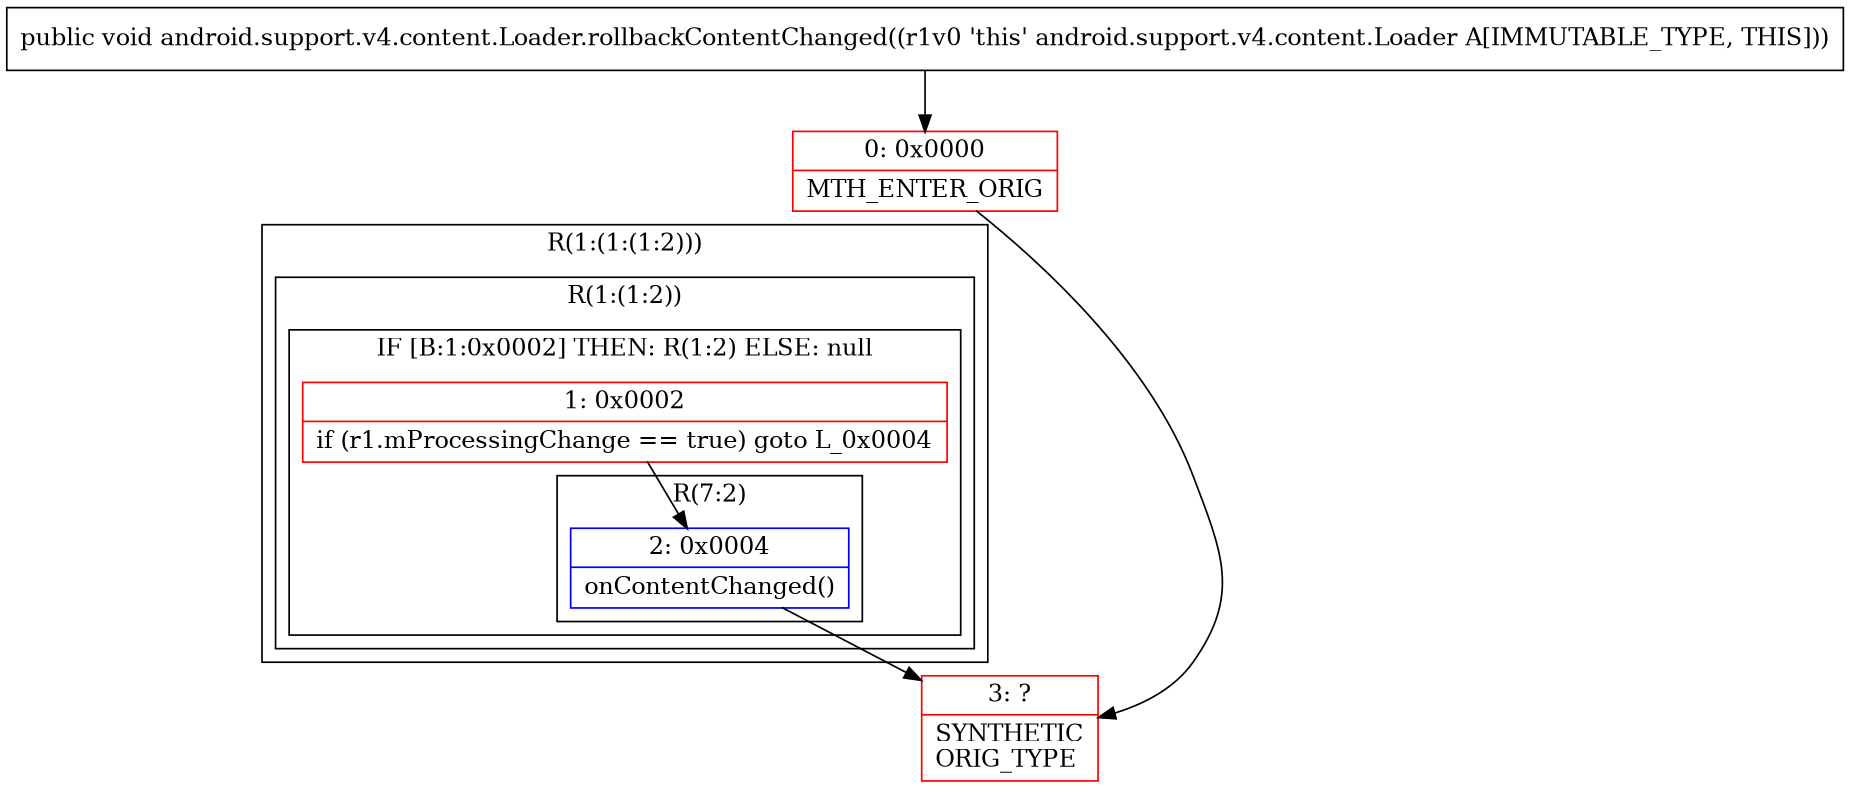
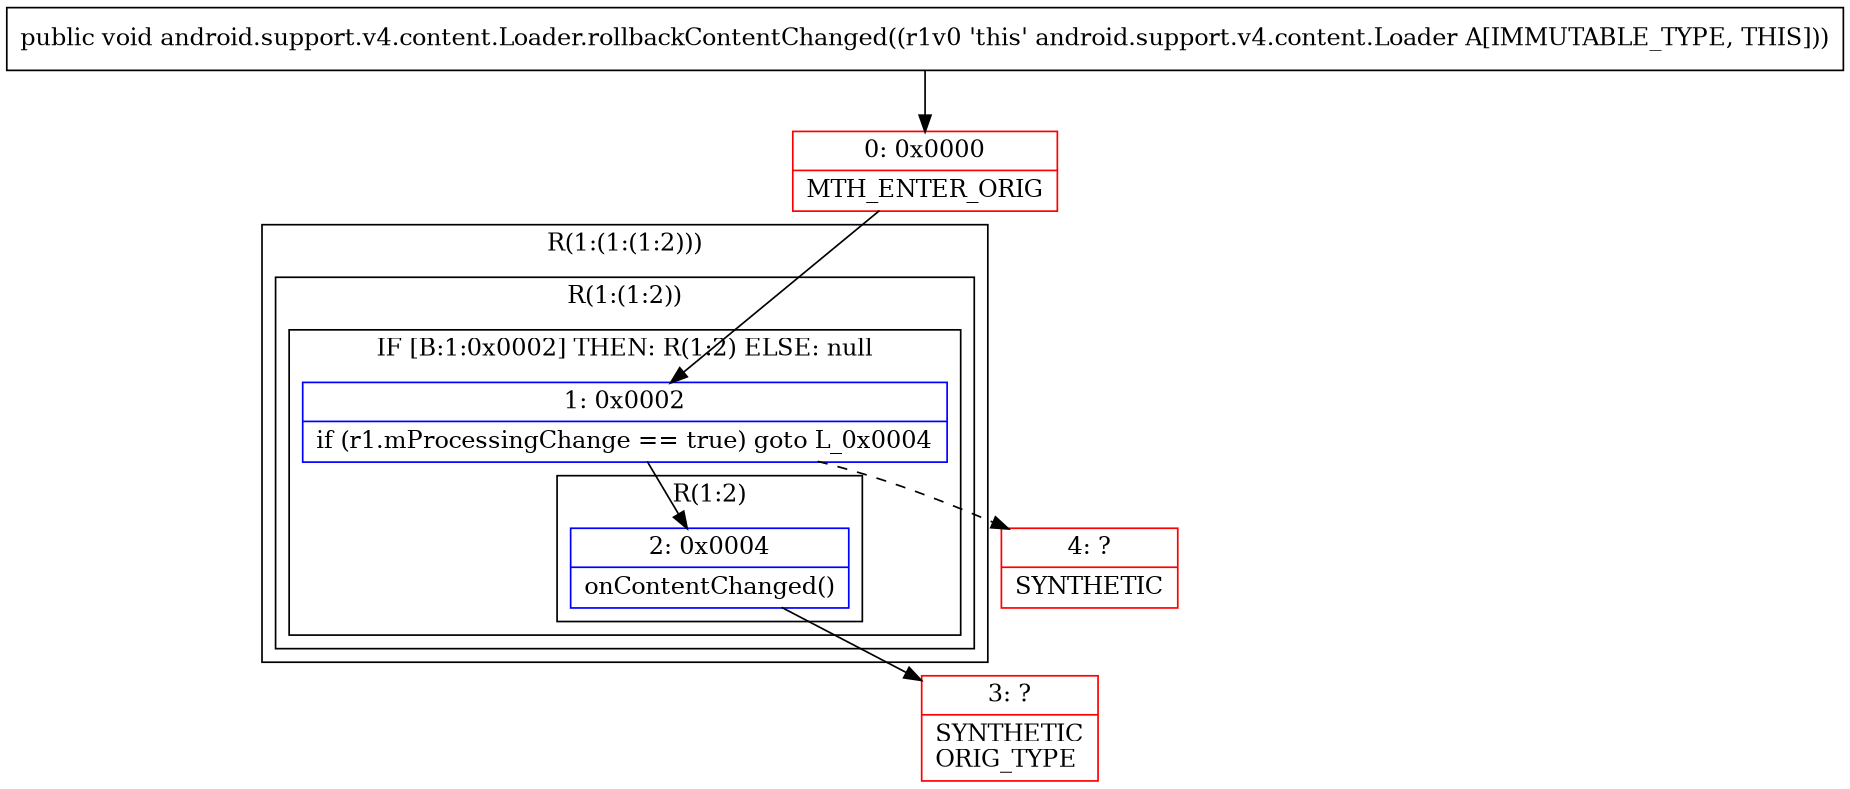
(625, 422) -> (625, 422)
(1182, 451) -> (782, 291)
(710, 495) -> (710, 495)
none -> (1090, 568)
